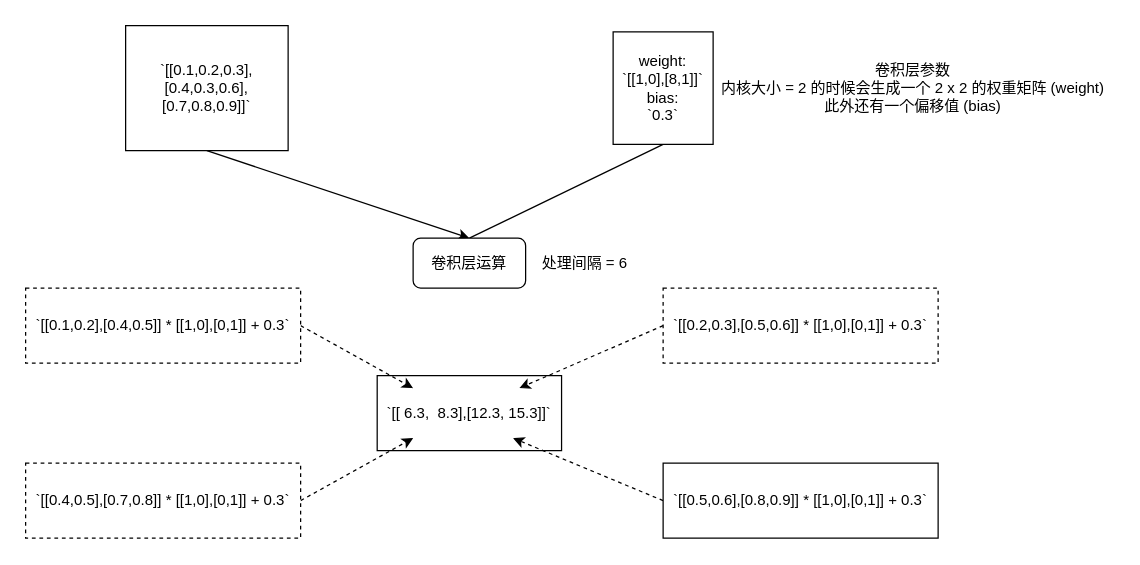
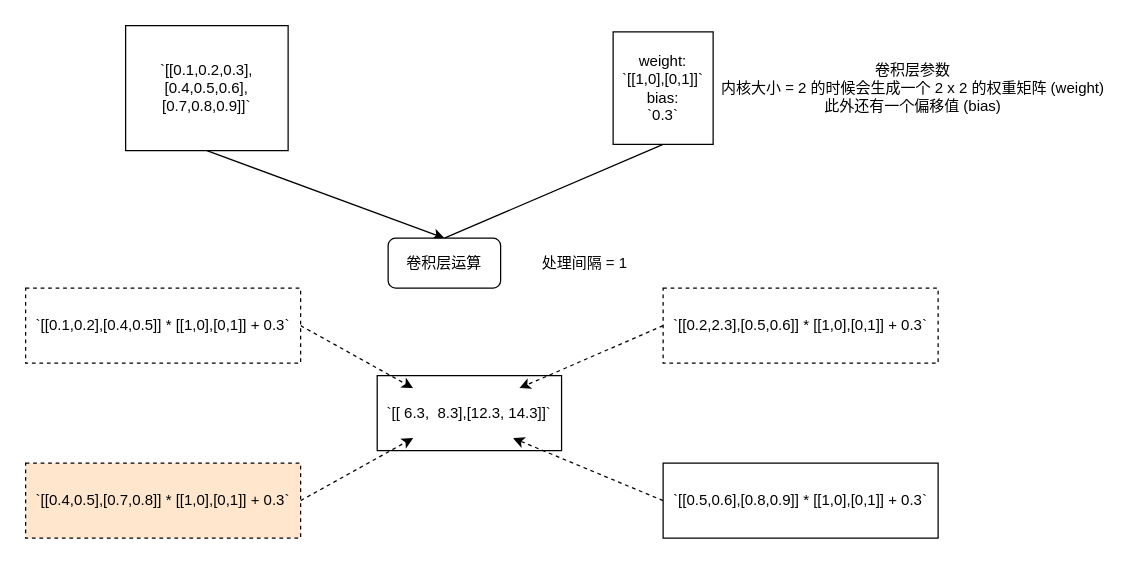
(207, 88) -> (207, 88)
(663, 88) -> (663, 88)
(469, 263) -> (444, 263)
(585, 263) -> (585, 263)
(801, 326) -> (801, 326)
(469, 413) -> (469, 413)
(163, 501) -> (163, 501)
